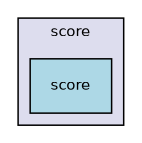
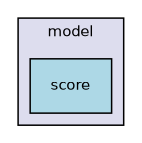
(71, 32) -> (71, 32)
